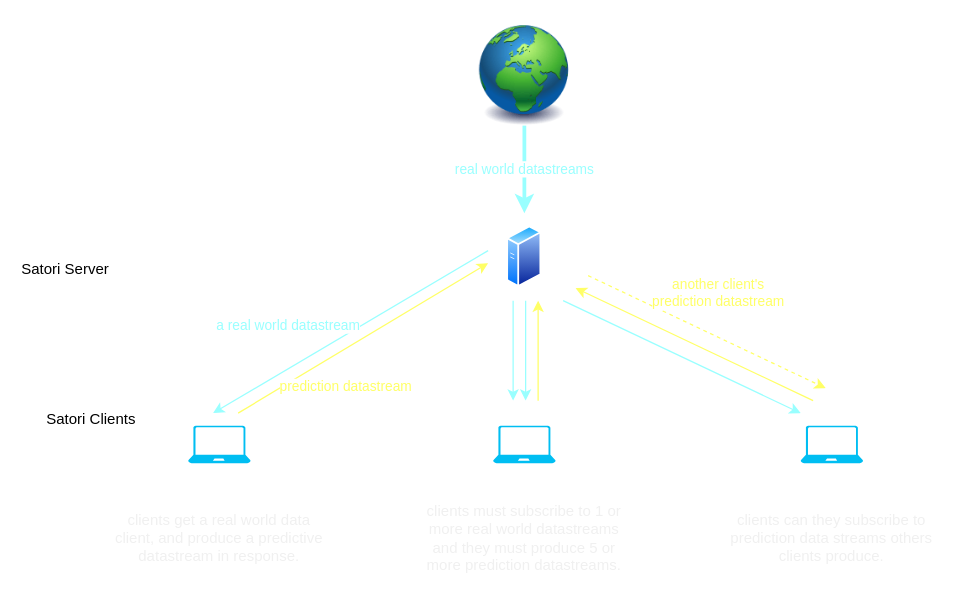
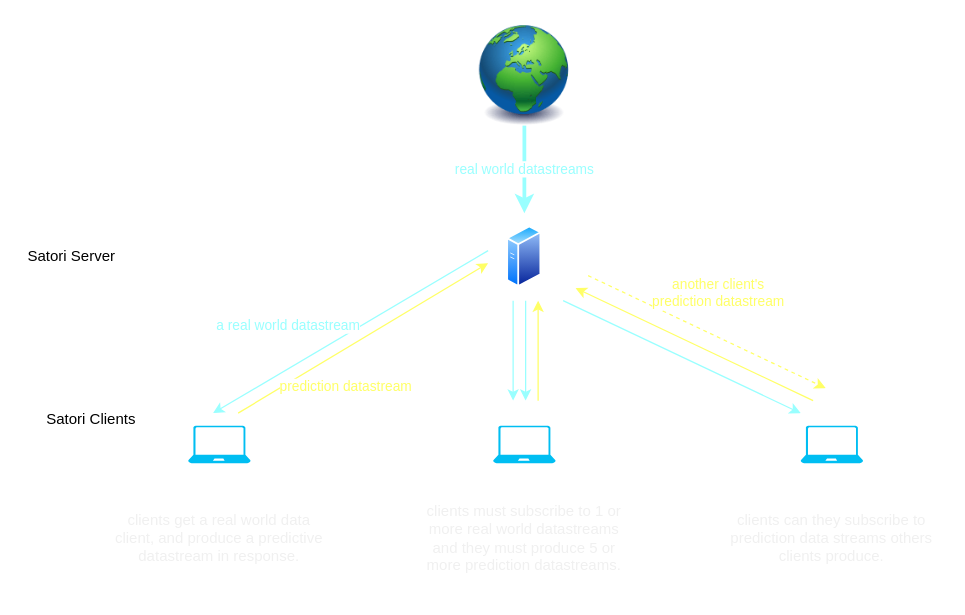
(76, 269) -> (82, 257)
